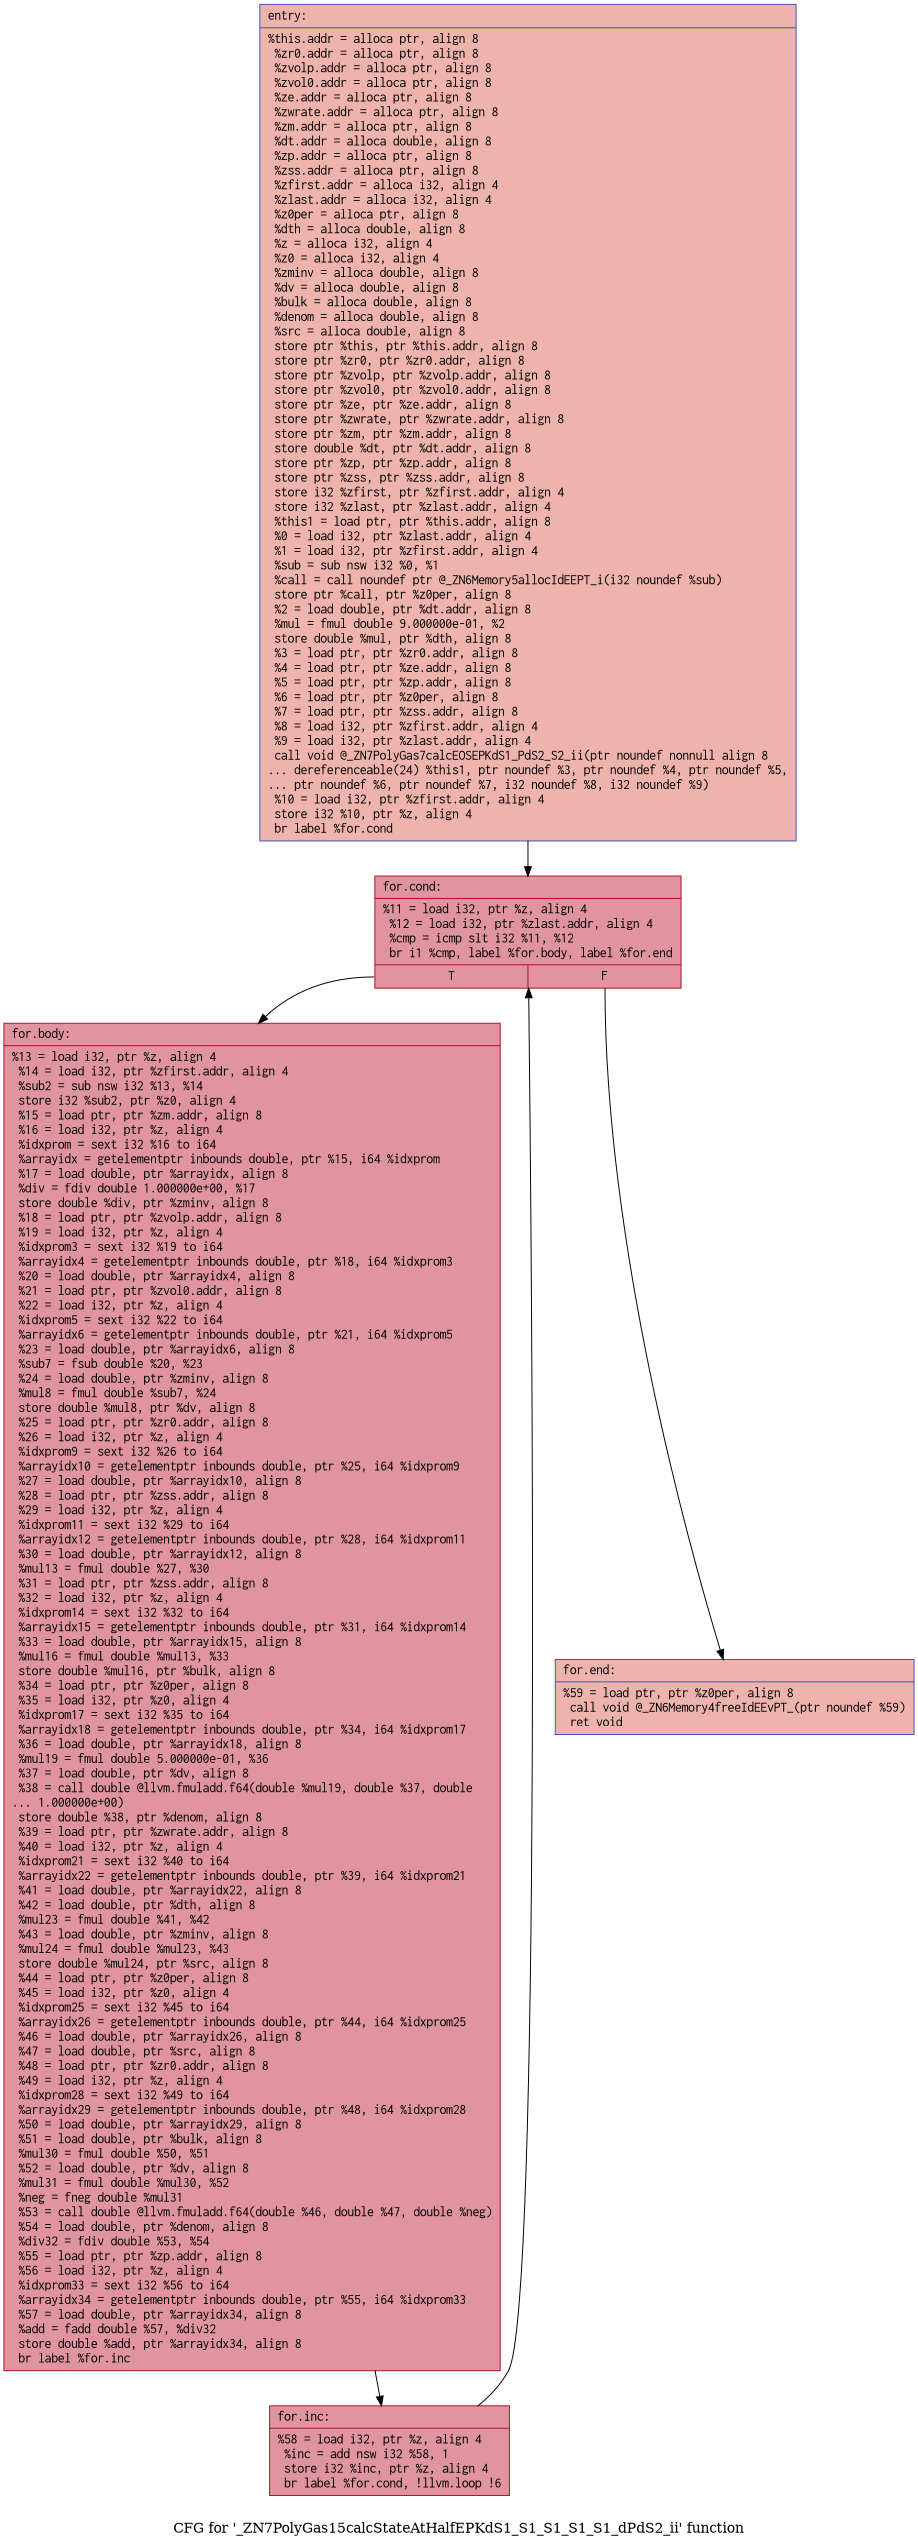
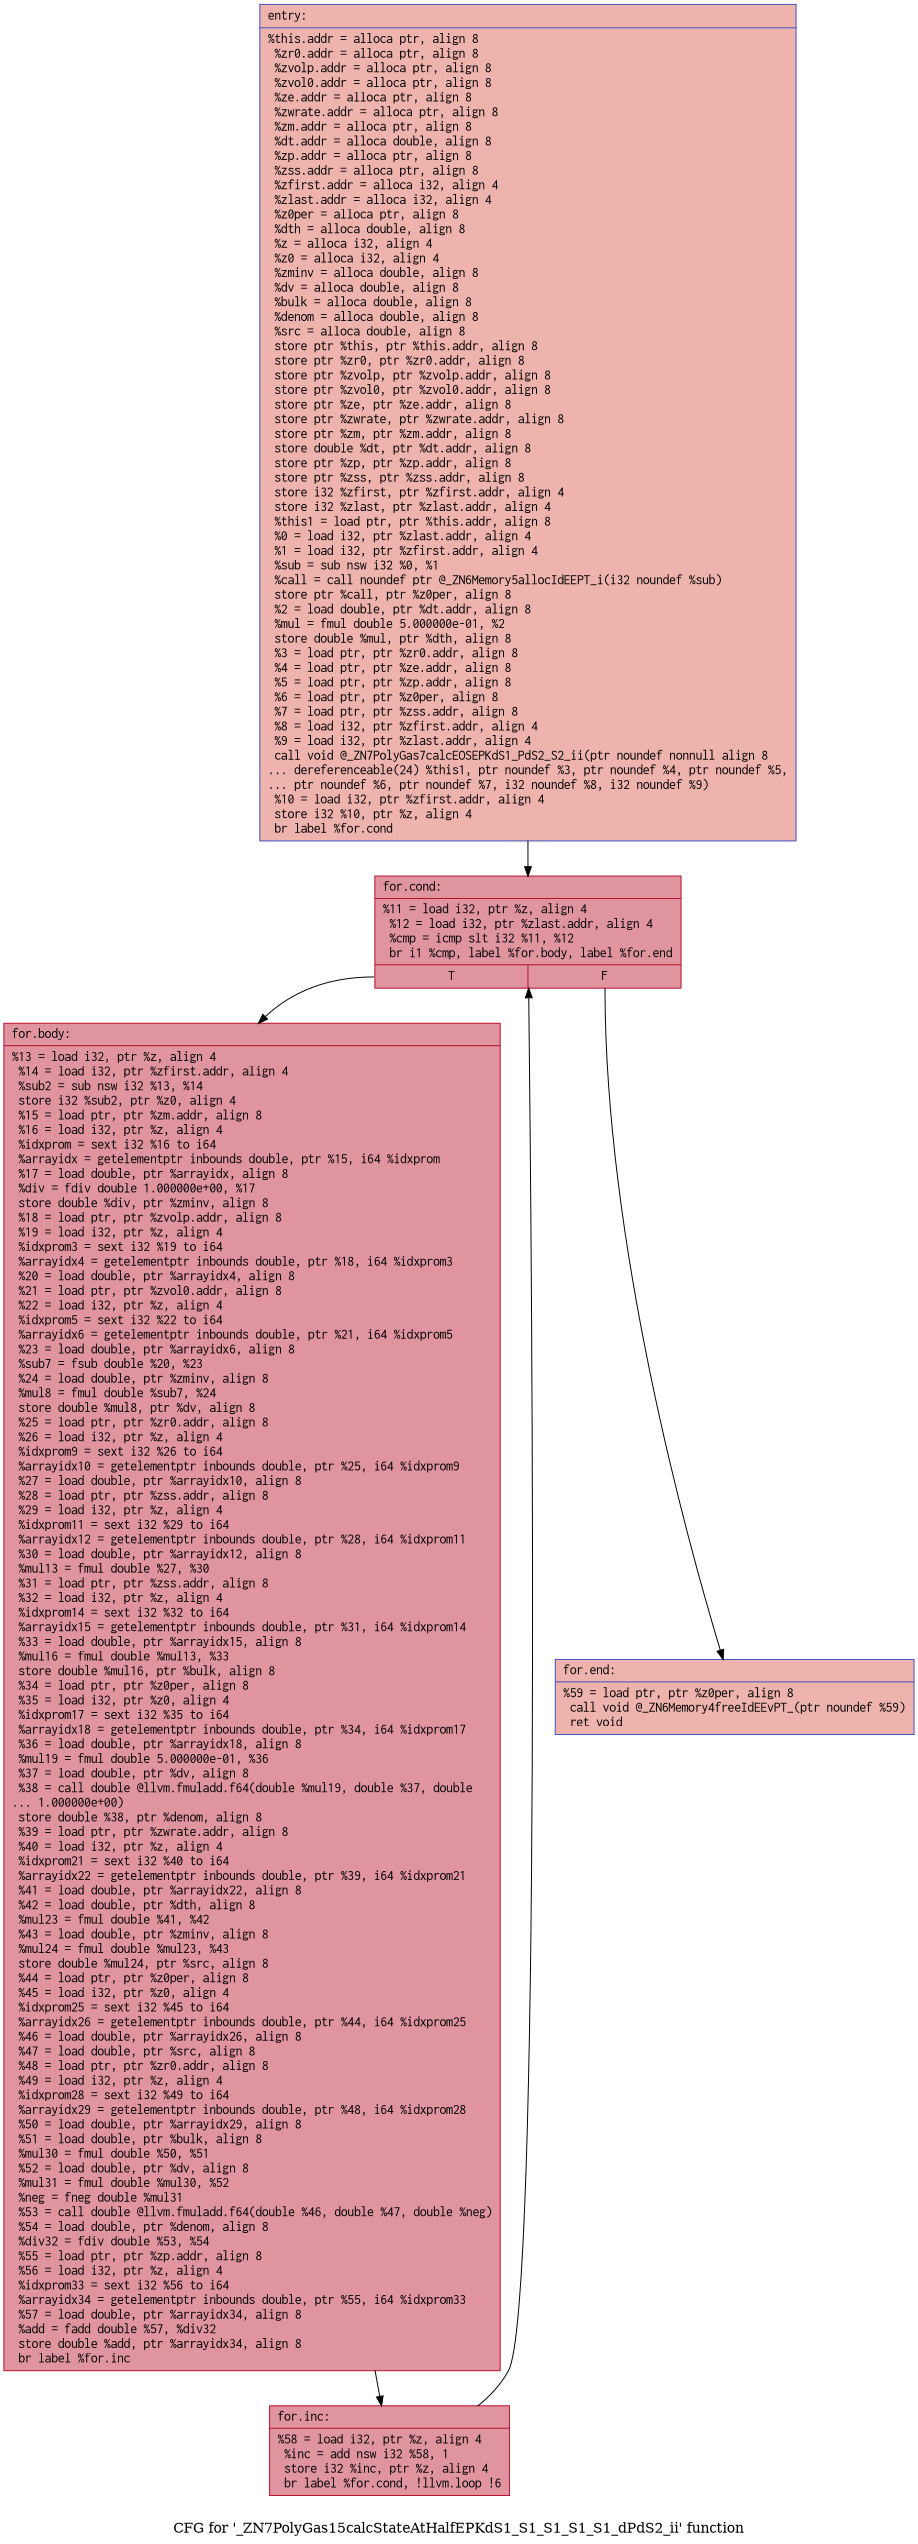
(387, 624) -> (387, 624)
